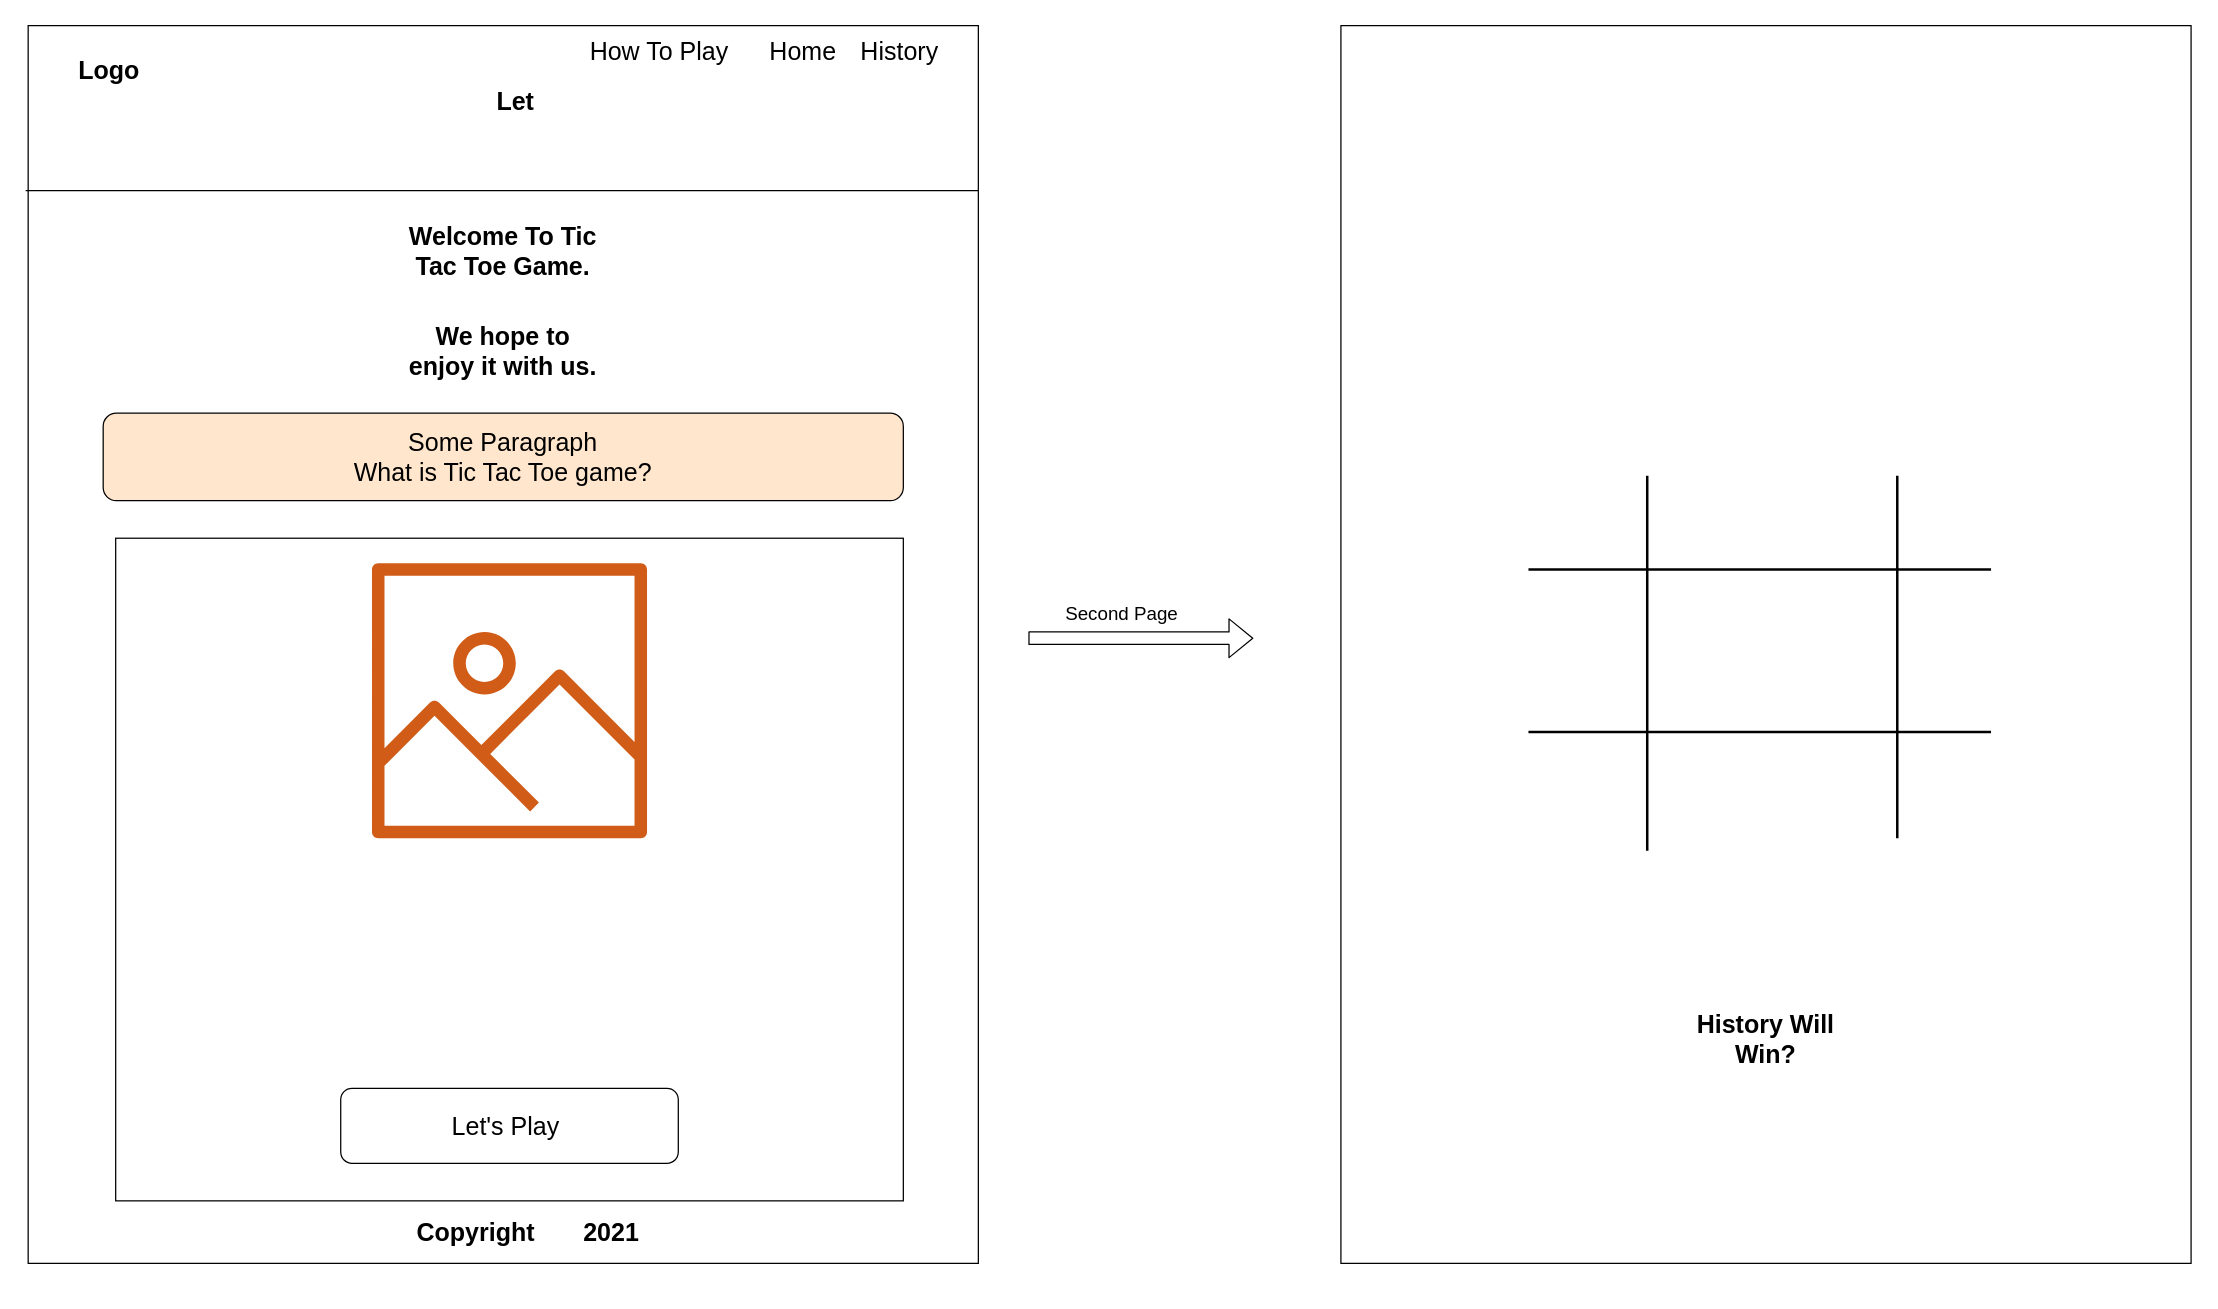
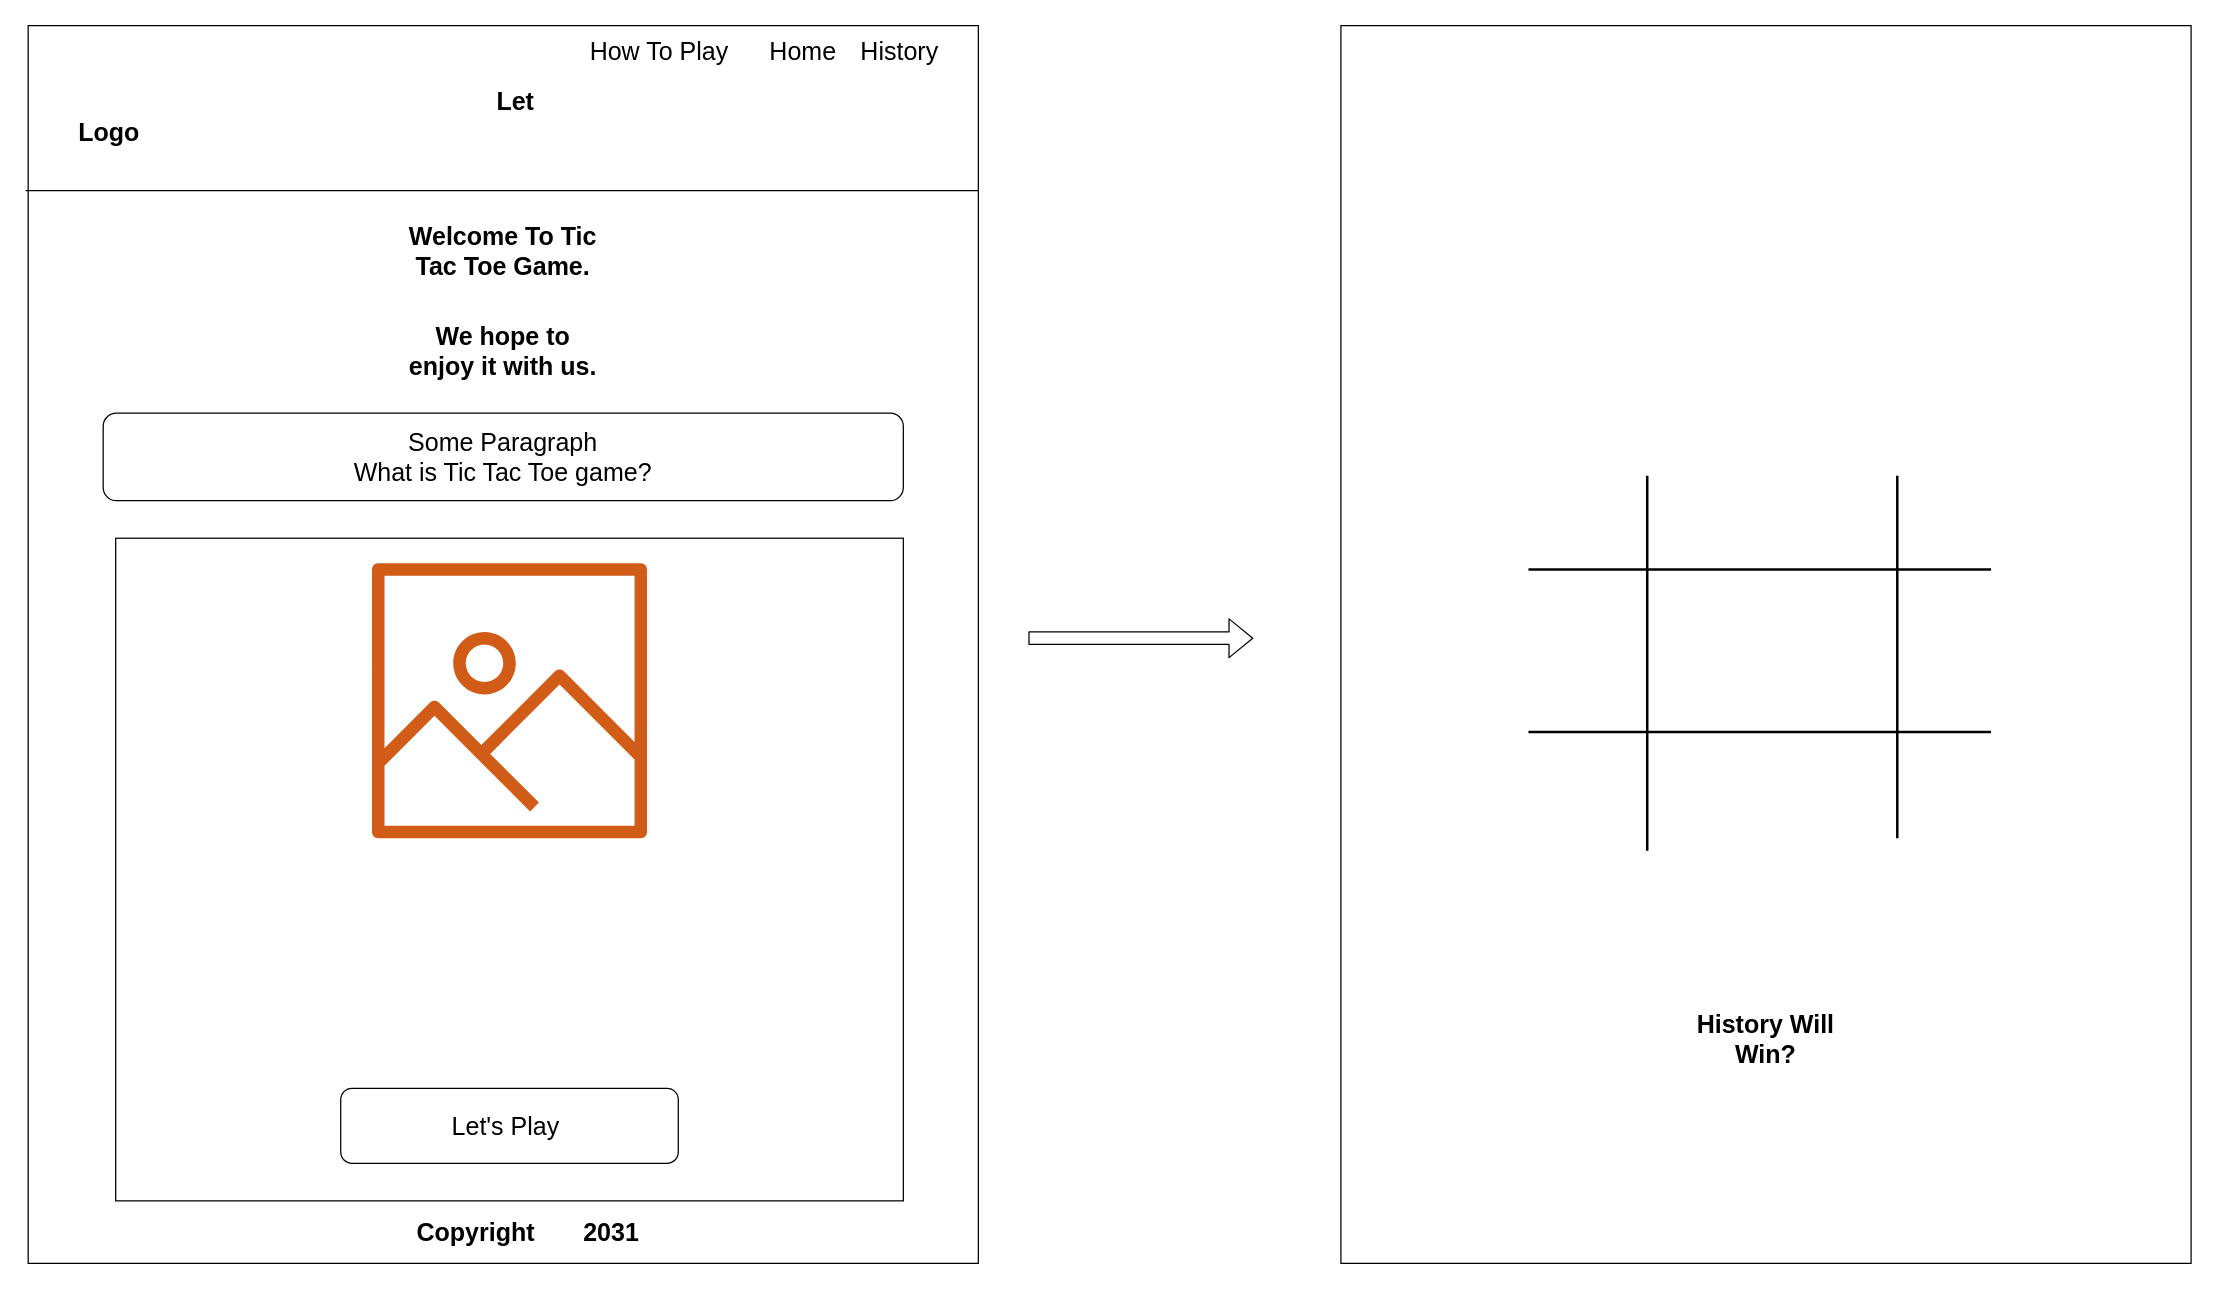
(109, 69) -> (109, 132)
(503, 457) -> (503, 457)
(1122, 613) -> none
(528, 1232) -> (528, 1232)
